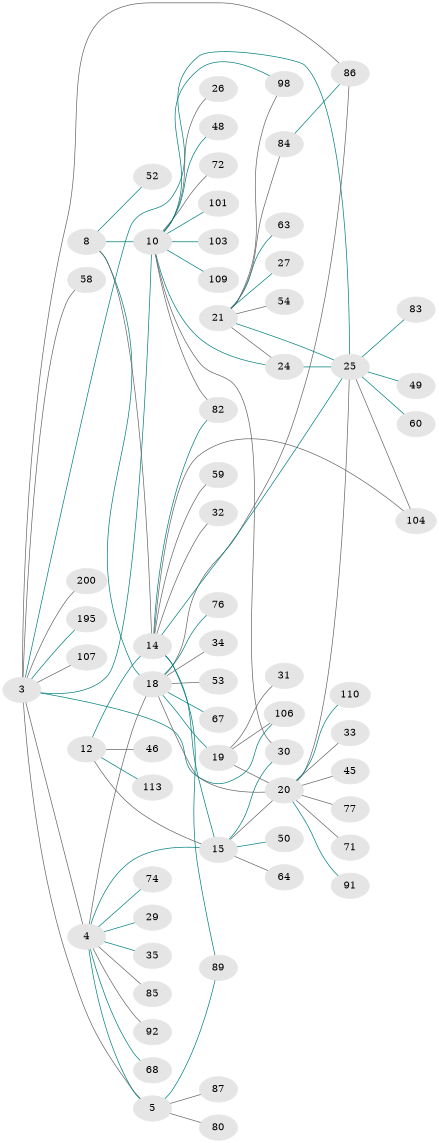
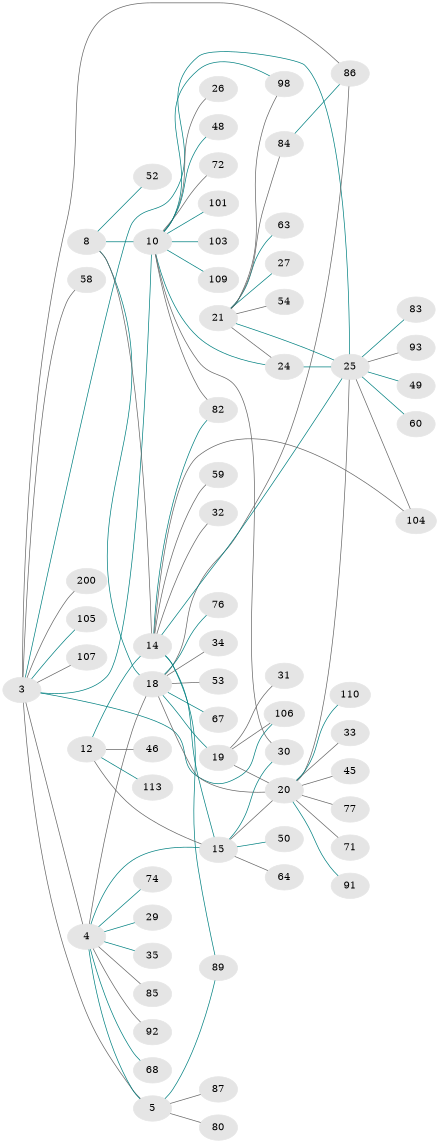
none -> (416, 348)
(87, 619) -> (87, 619)
